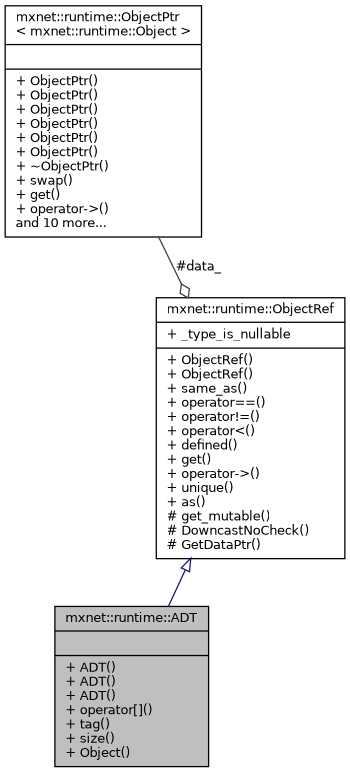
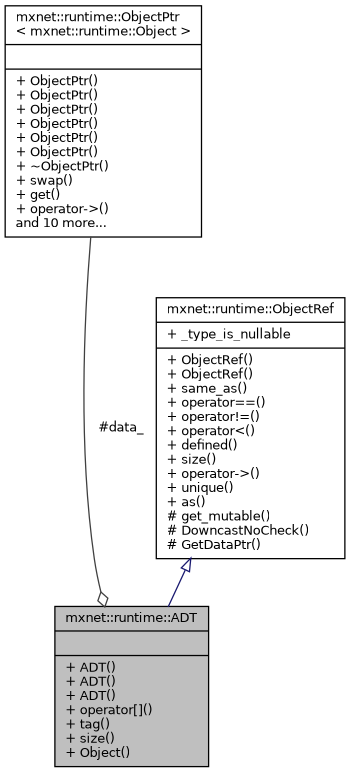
(170, 260) -> (84, 415)
(189, 460) -> (192, 460)
